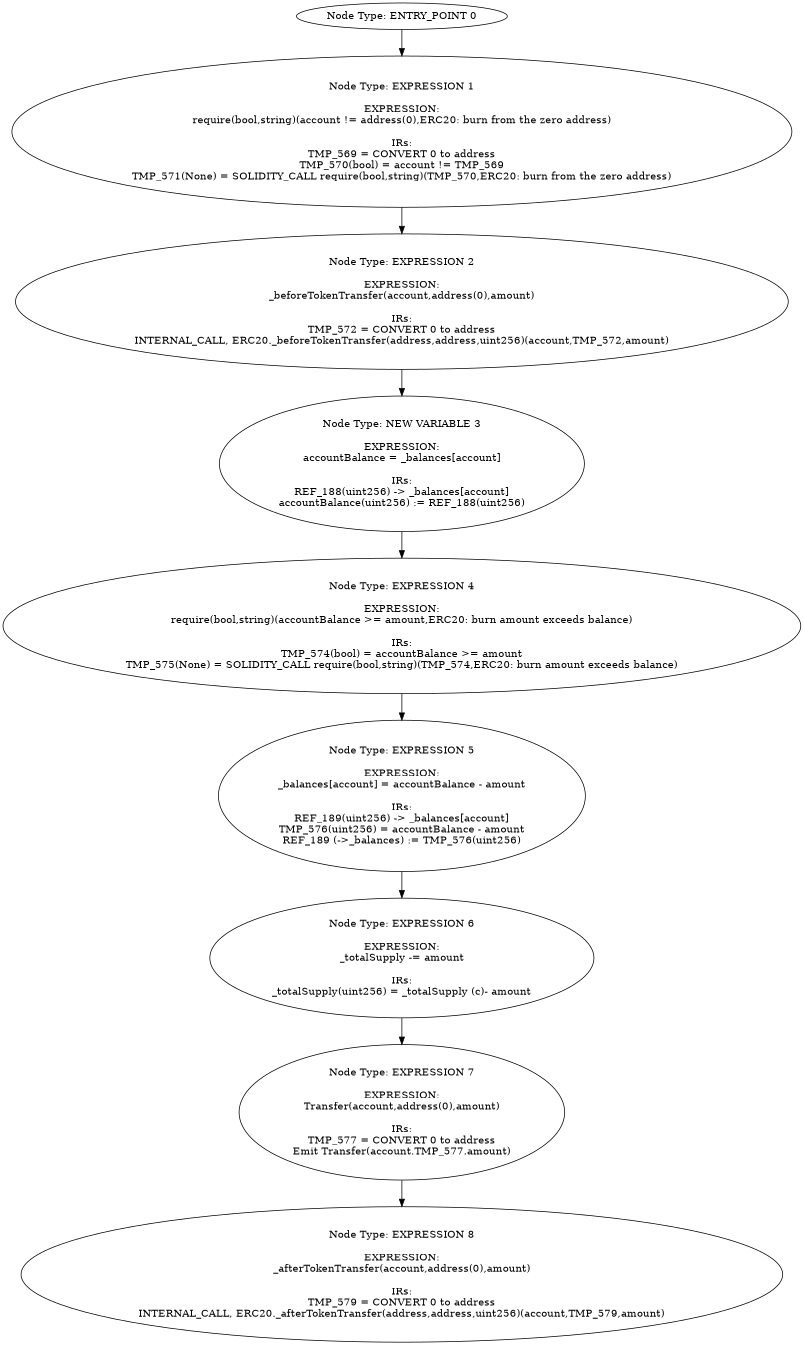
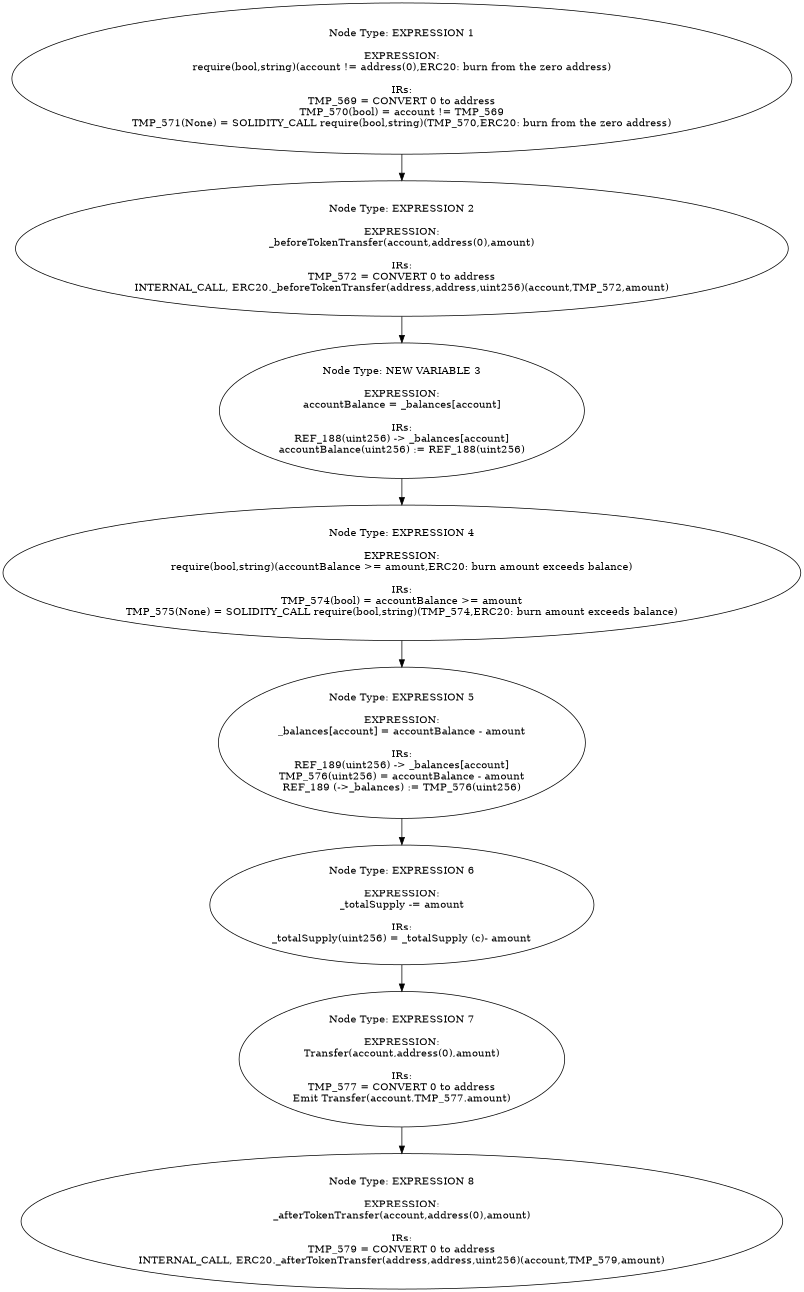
(402, 16) -> none
